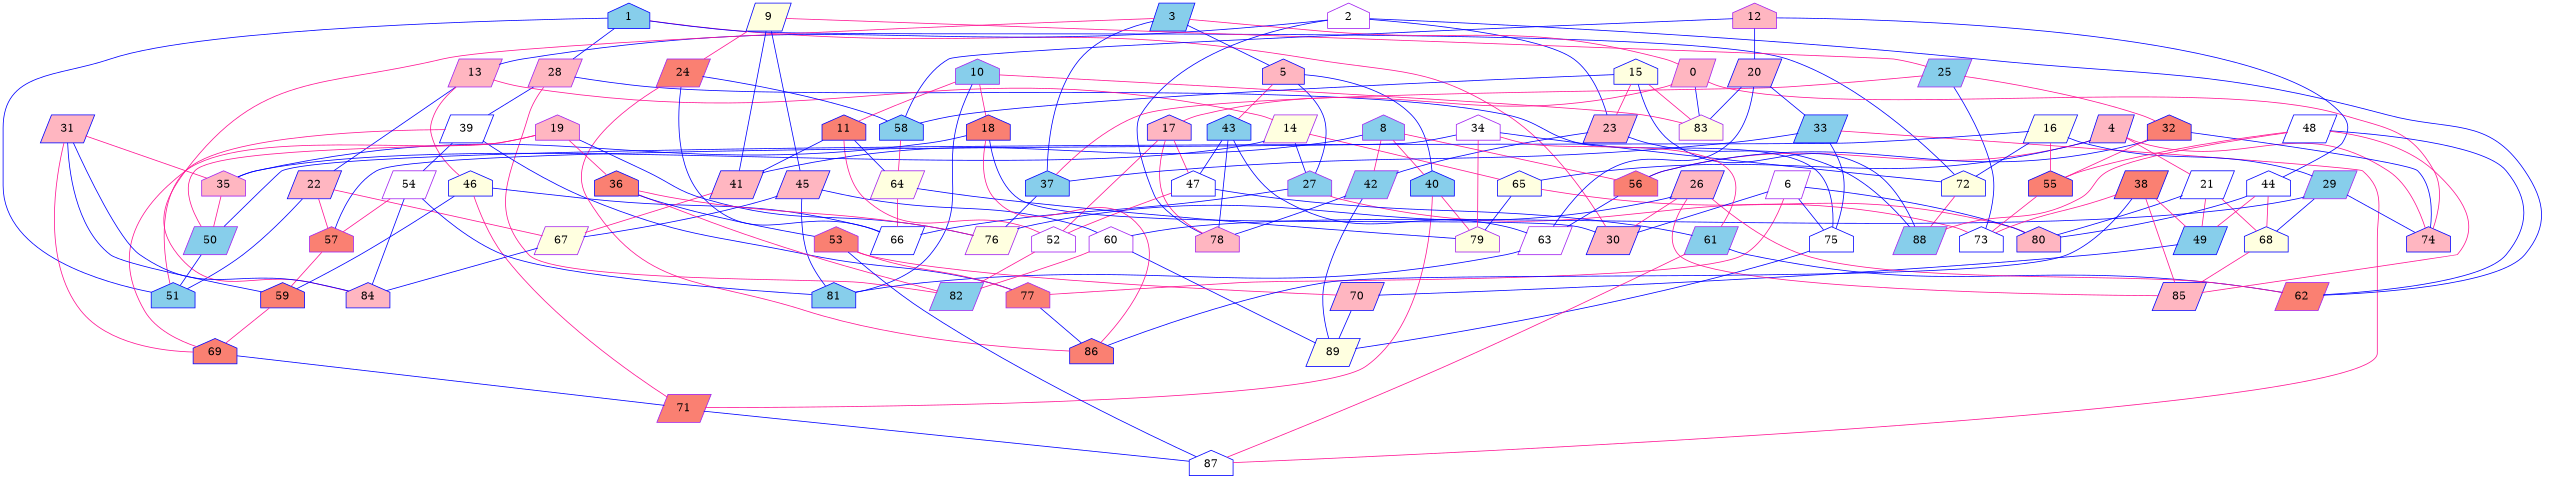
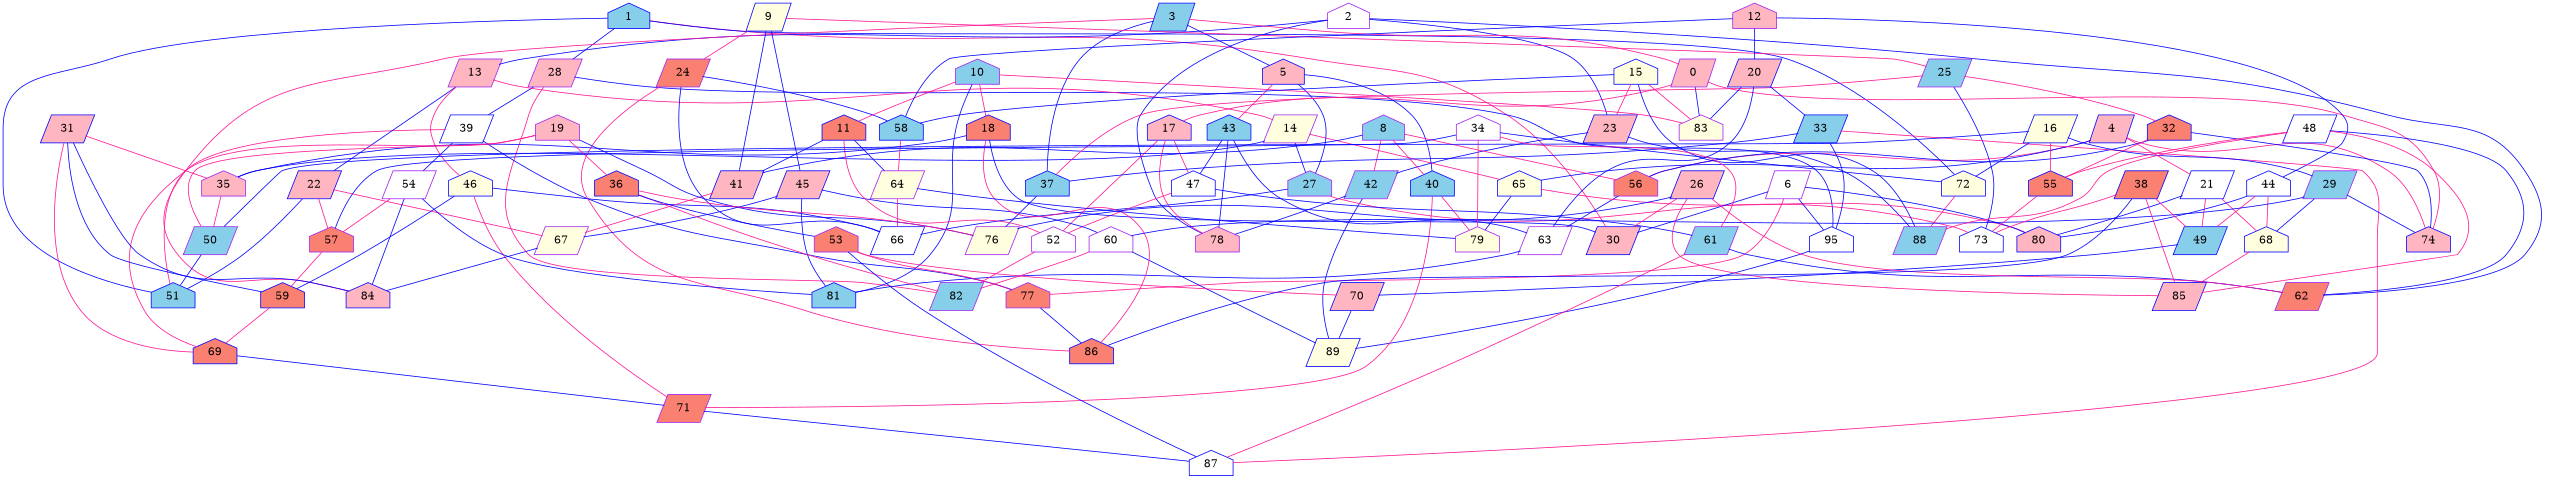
(1832, 241) -> (1832, 241)
